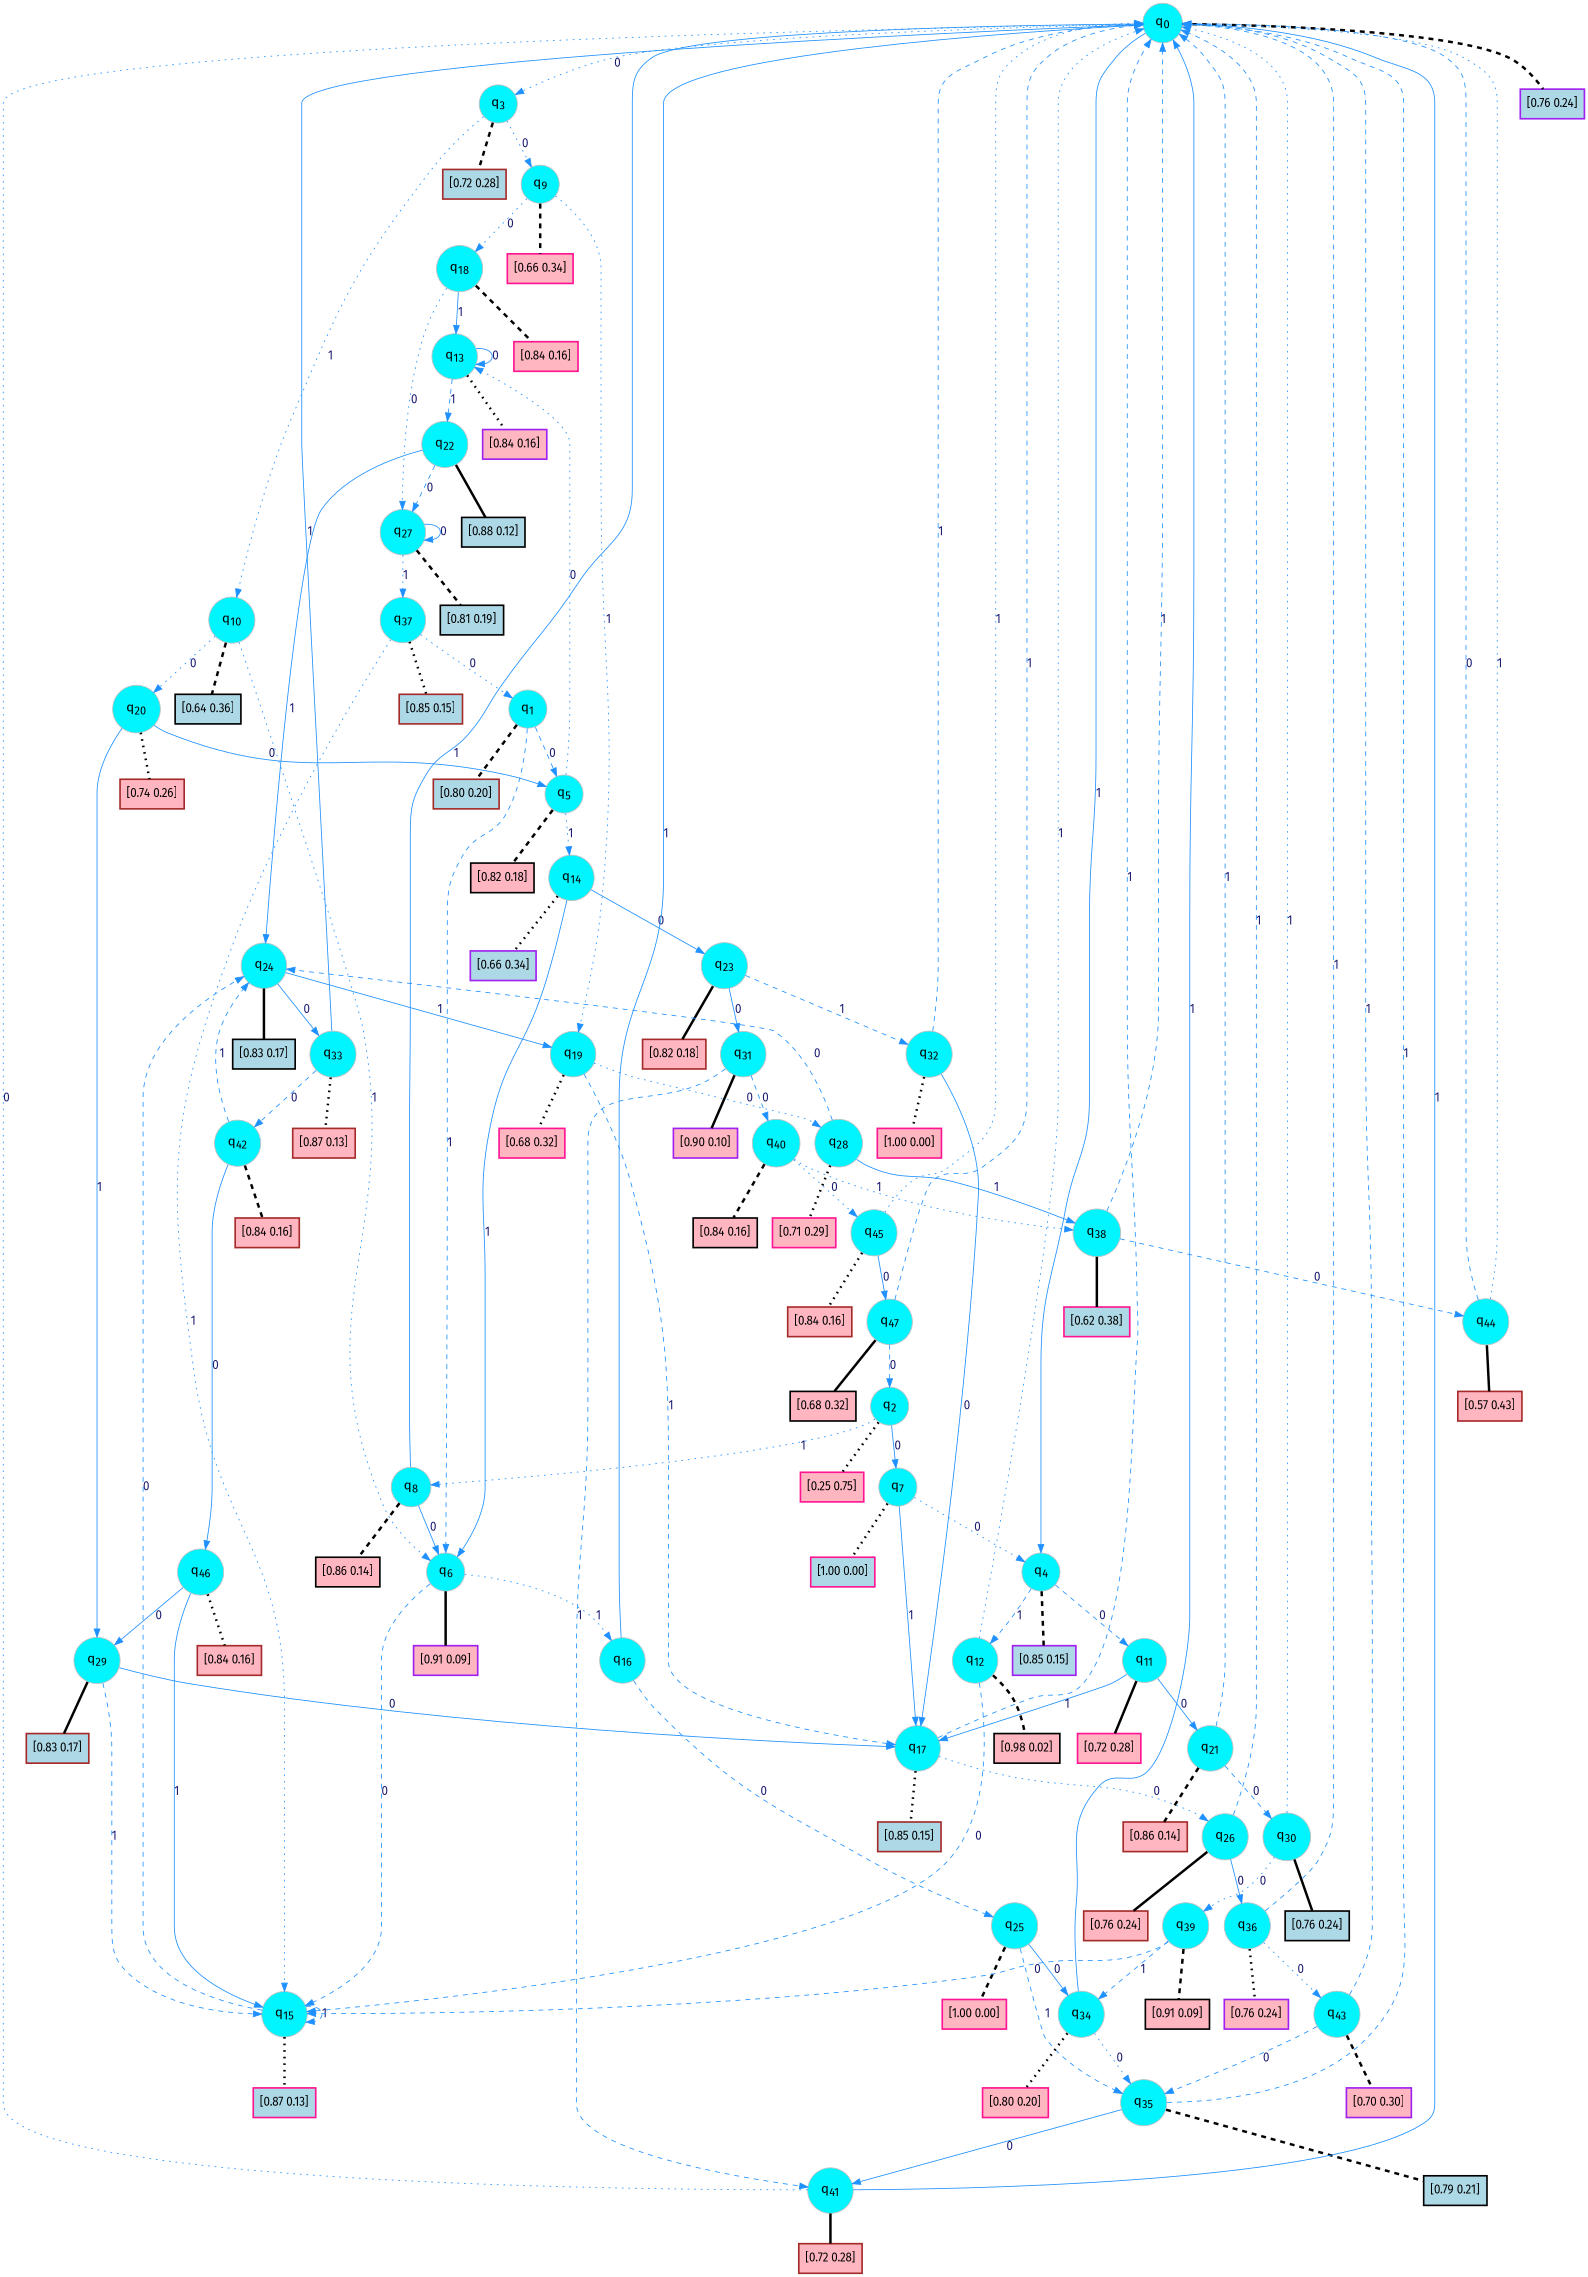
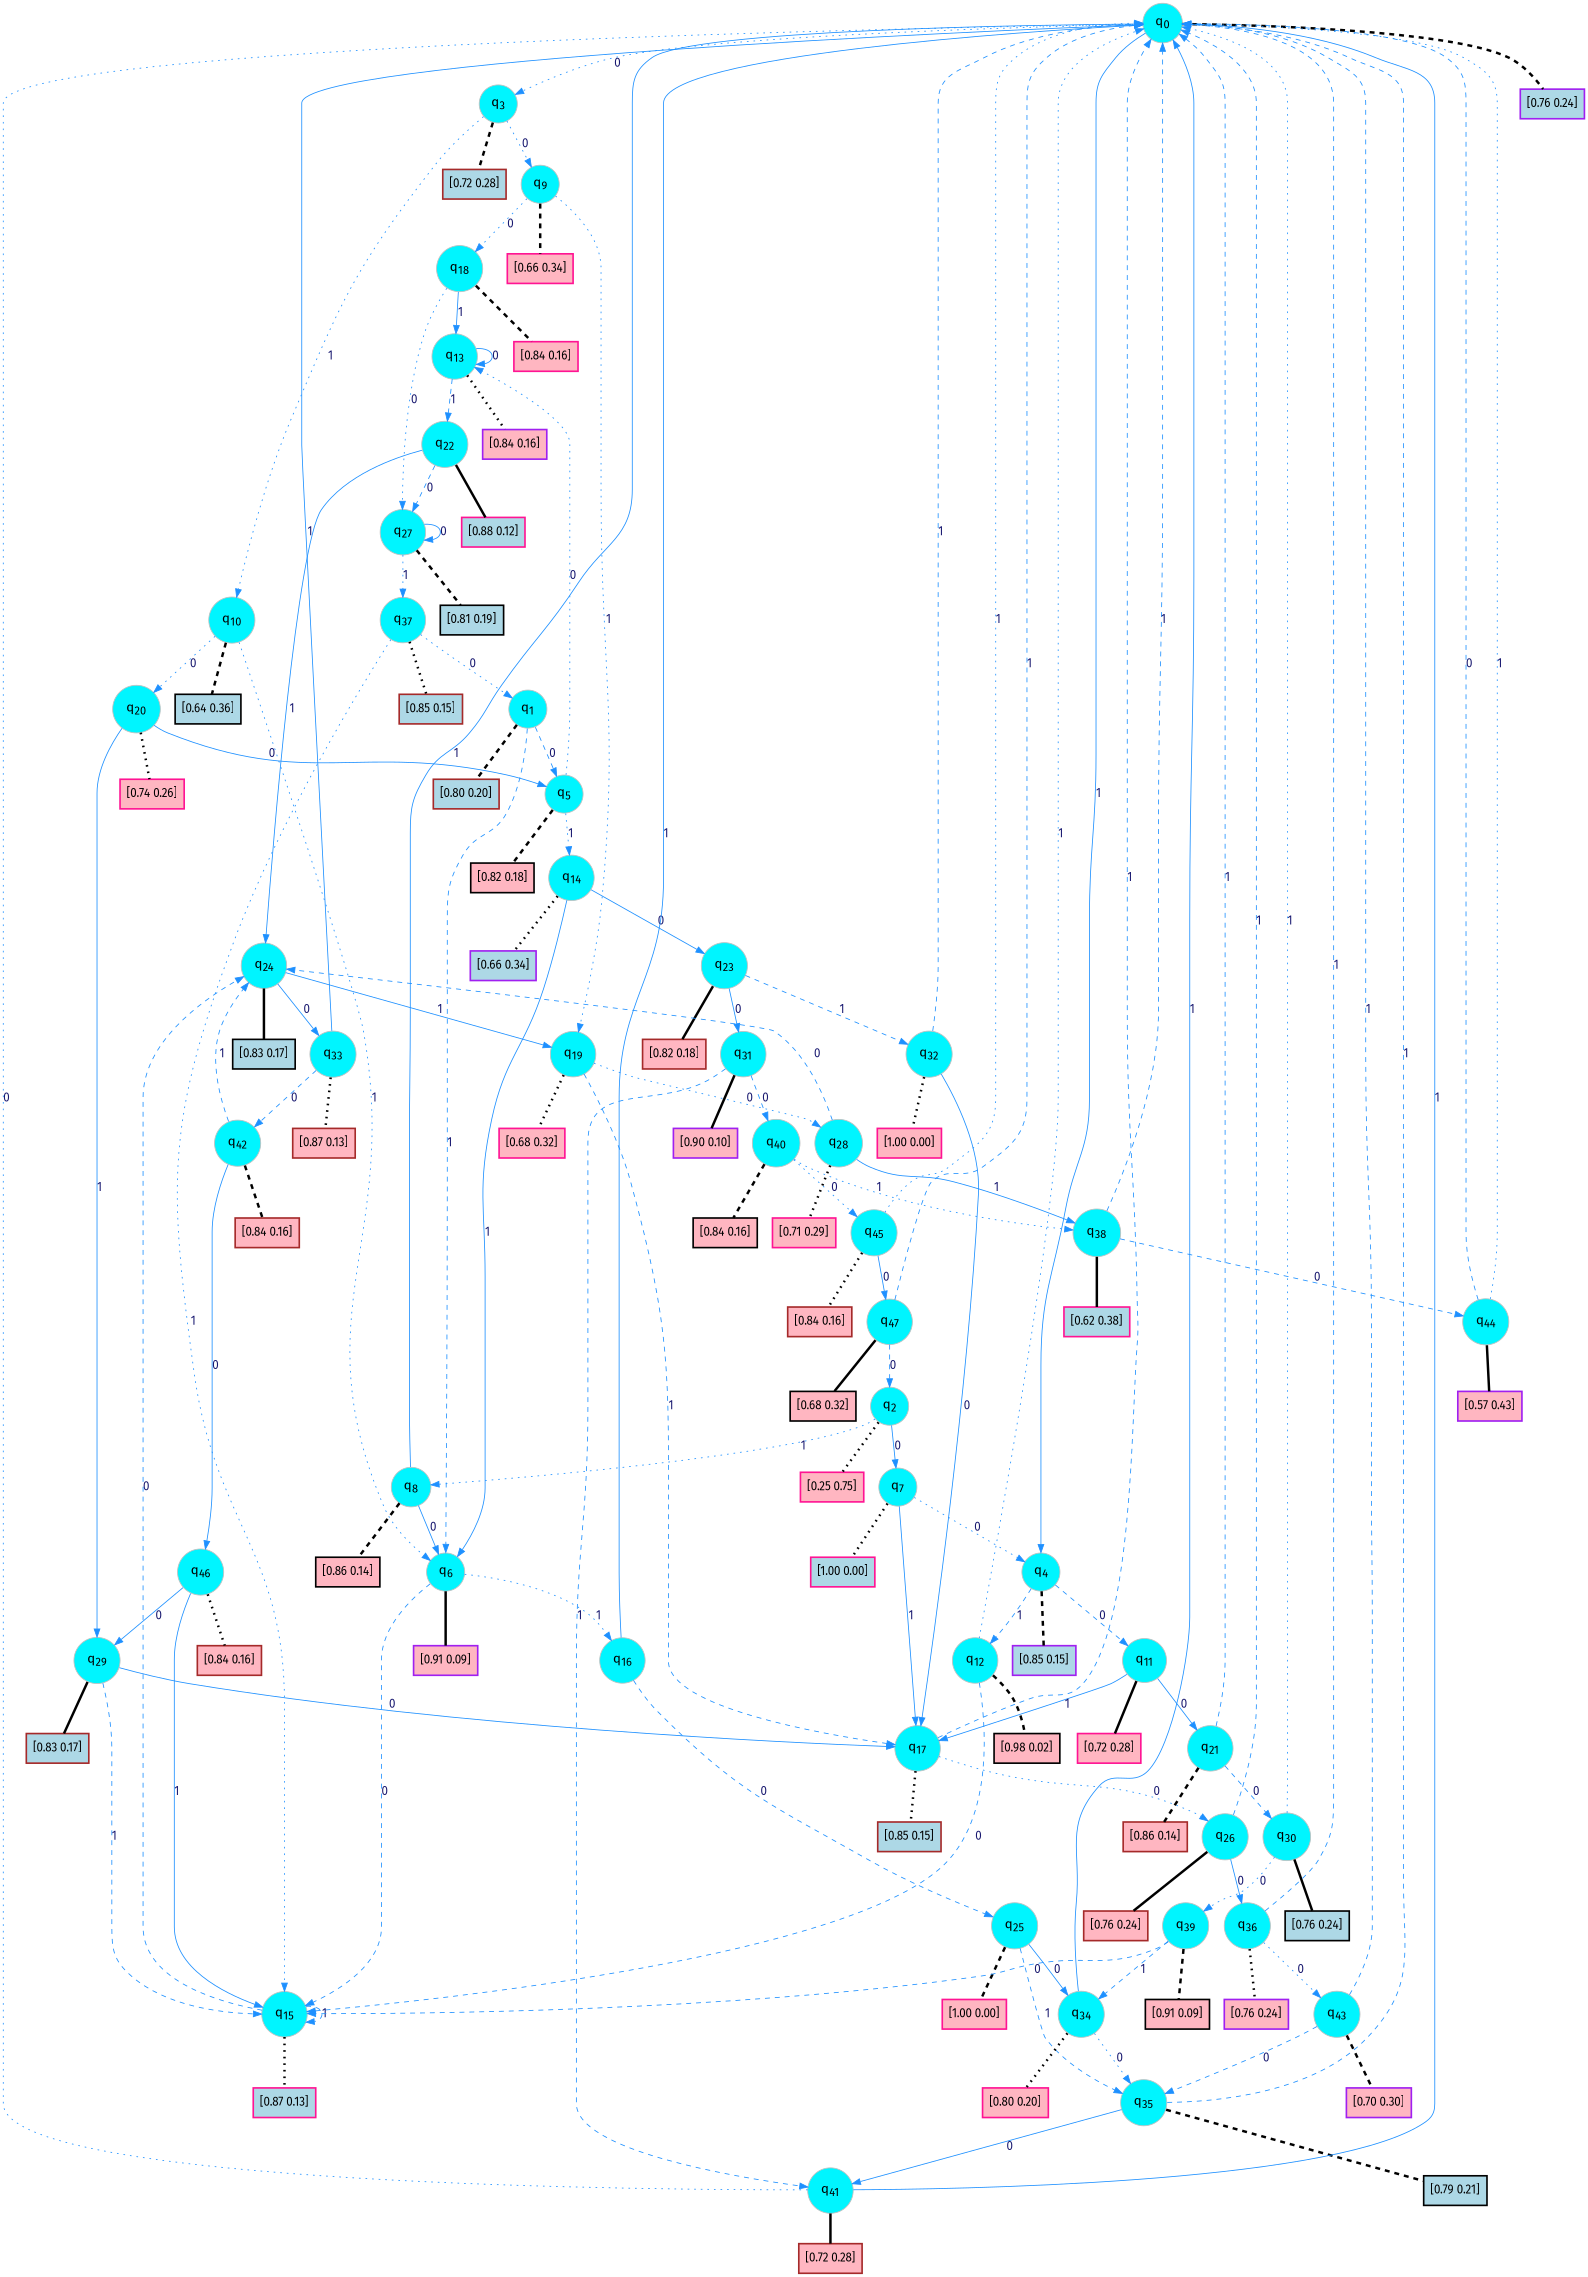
(493, 532) -> (493, 532)
(152, 794) -> (152, 794)
(1490, 1406) -> (1490, 1406)
